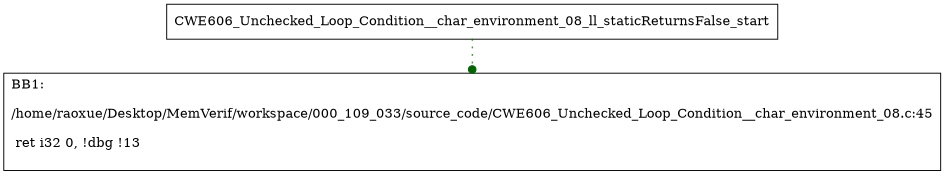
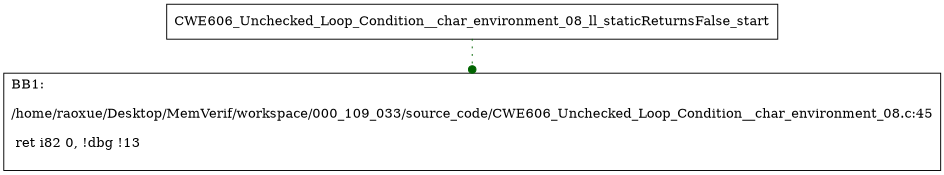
(76, 143) -> (76, 143)
